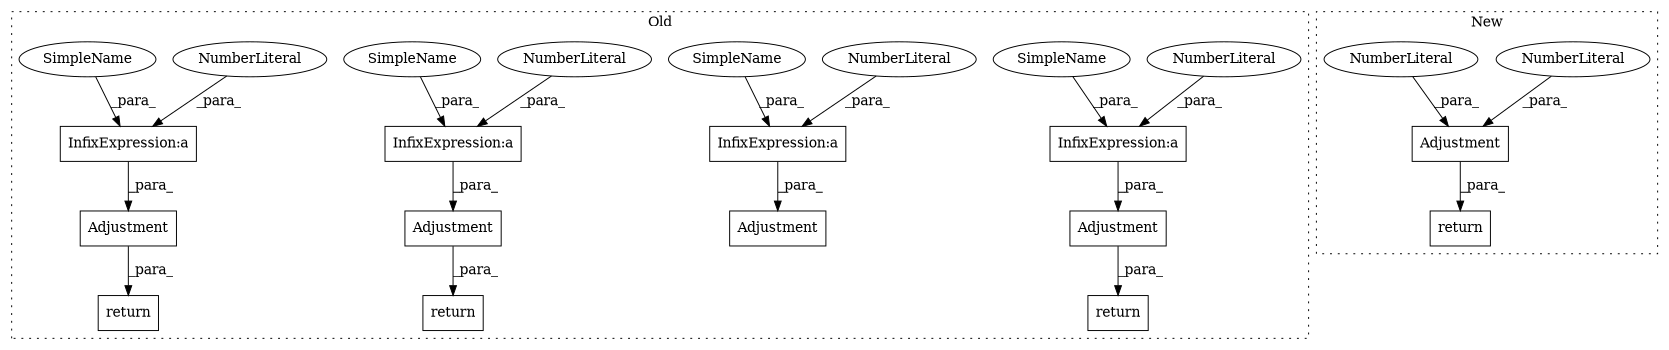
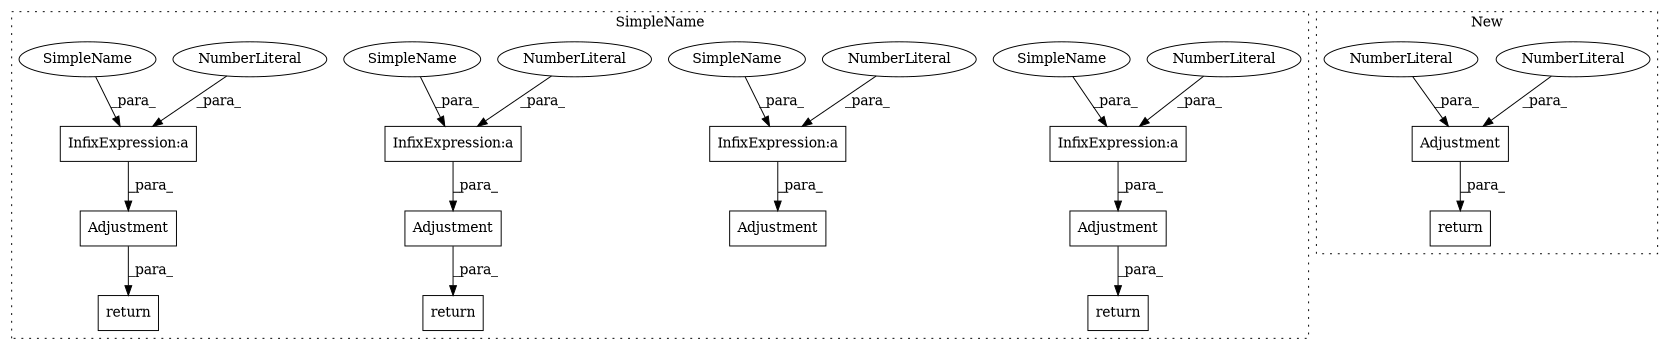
(660, 23) -> (660, 23)
